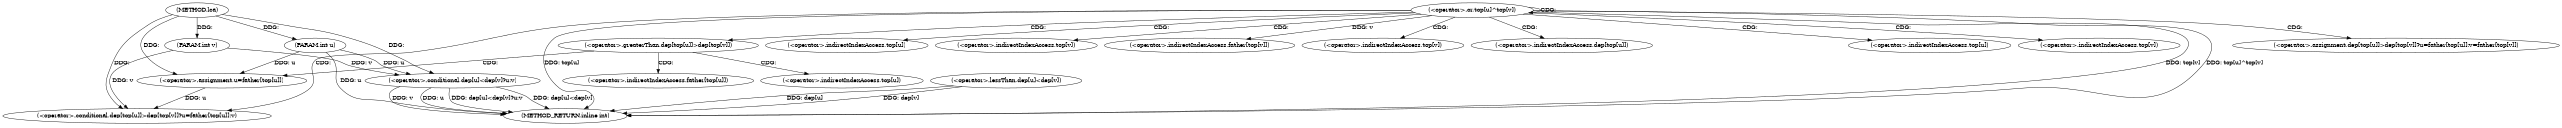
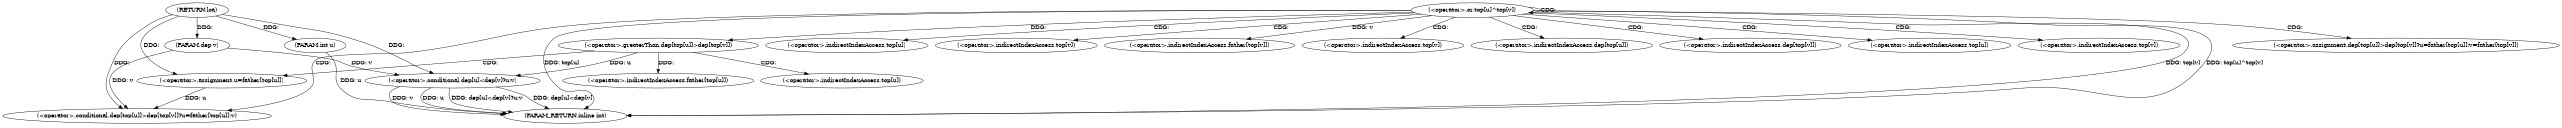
(197, 10) -> (197, 10)
(1039, 28) -> (1039, 28)
(197, 45) -> (197, 45)
none -> (1750, 45)
(374, 60) -> (580, 67)
(272, 62) -> none
(667, 63) -> (667, 63)
(1006, 81) -> none
(565, 116) -> (565, 116)
